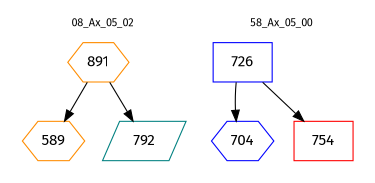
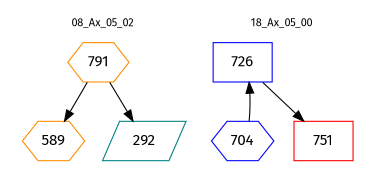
(282, 24) -> (282, 24)
(98, 62) -> (98, 62)
(235, 96) -> (250, 107)
(144, 141) -> (144, 141)
(324, 141) -> (324, 141)
